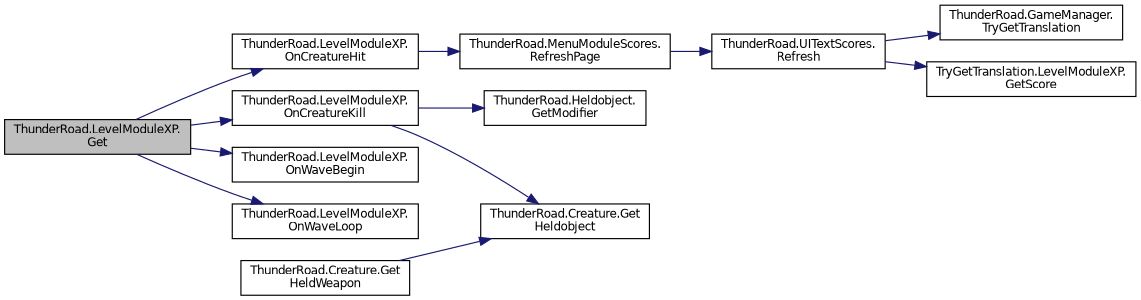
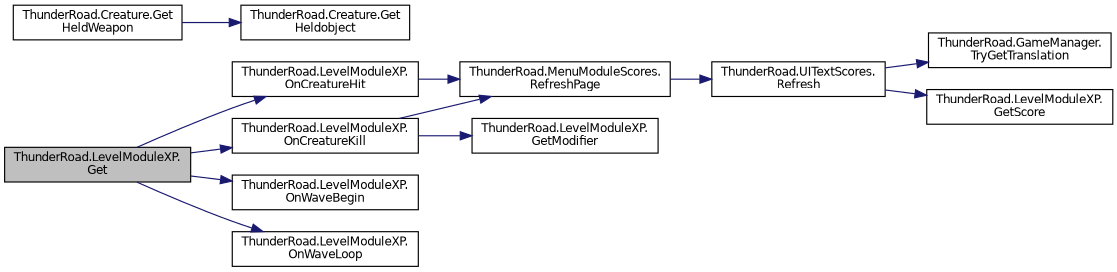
(1031, 79) -> (1020, 107)
(565, 108) -> (565, 136)
(462, 157) -> (440, 109)
